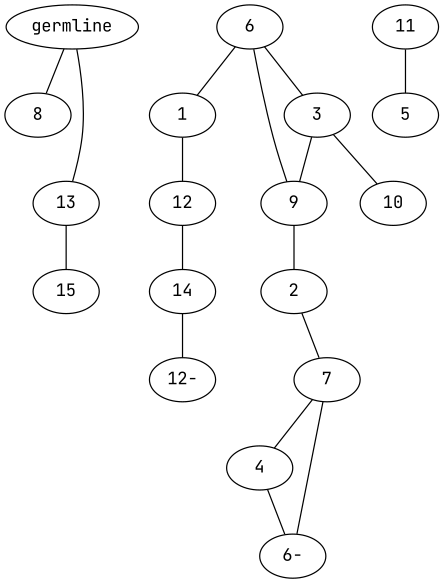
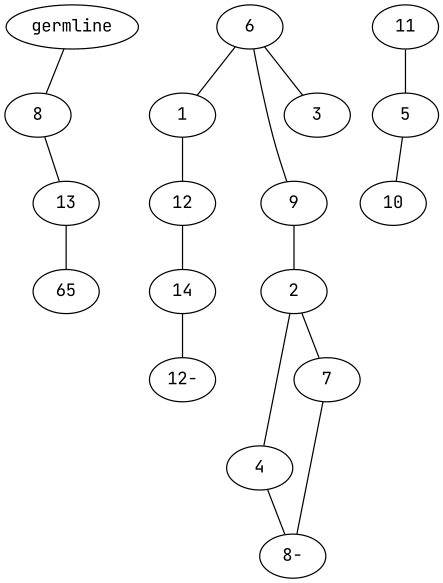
(83, 116) -> (52, 159)
(306, 159) -> none
(355, 159) -> (399, 159)
(66, 292) -> (66, 292)
(293, 424) -> (277, 380)
(293, 556) -> (293, 556)
